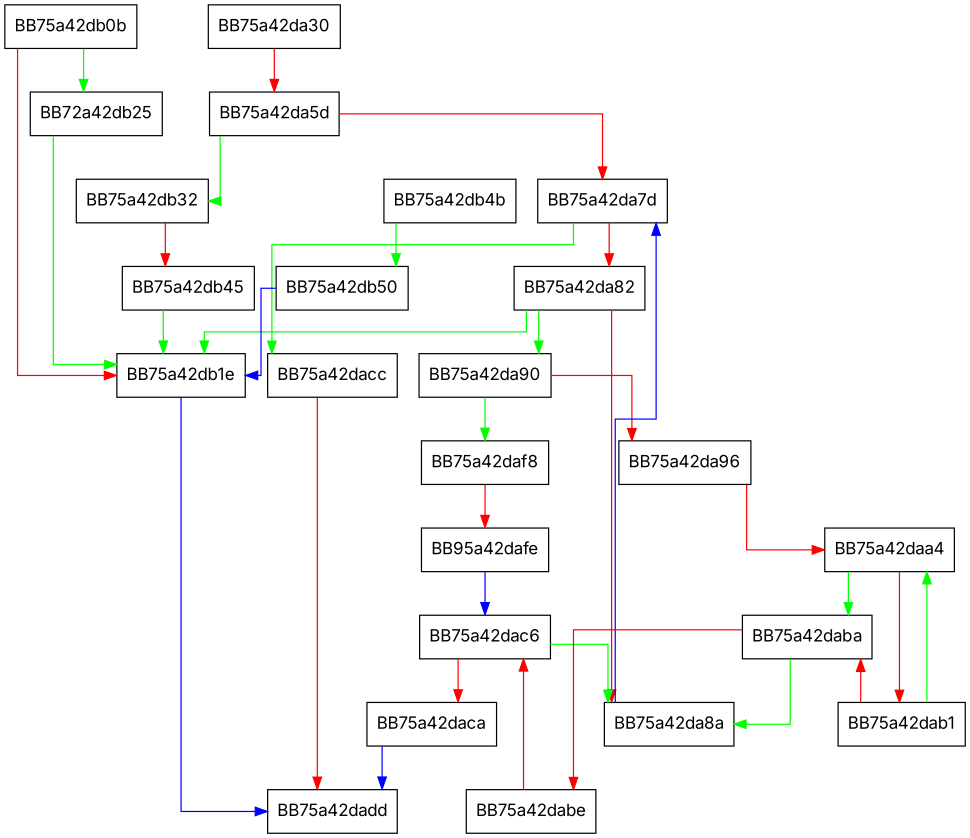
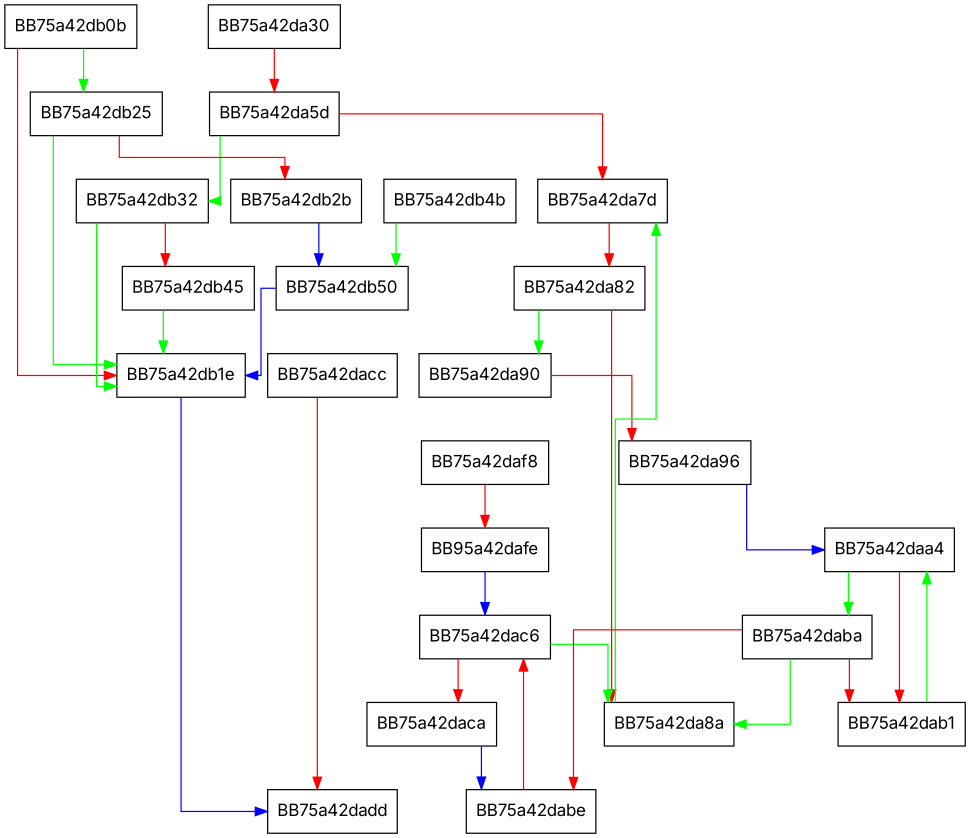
(96, 114) -> (96, 114)
none -> (296, 201)
(385, 245) -> none
(371, 332) -> (97, 309)
(485, 413) -> none
(624, 419) -> (624, 419)
(747, 550) -> (747, 550)
(861, 687) -> (849, 674)
(382, 762) -> (481, 762)
